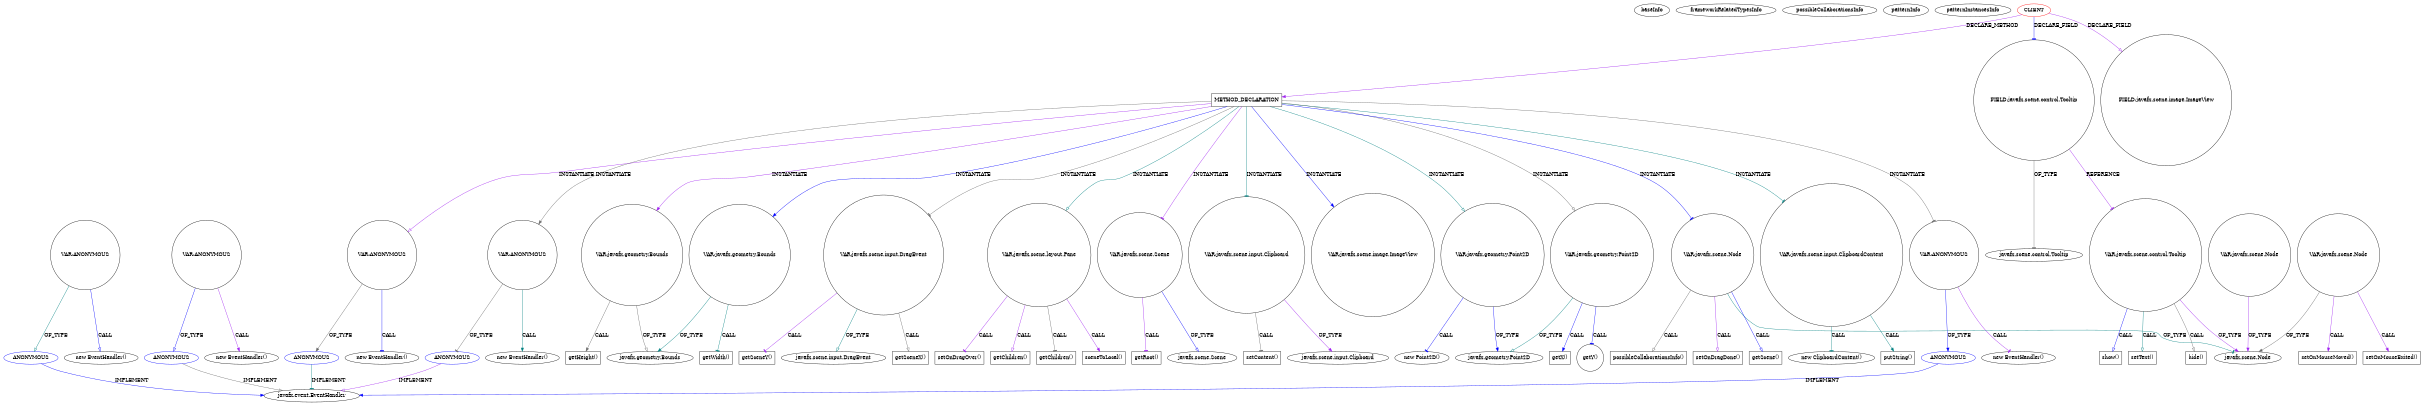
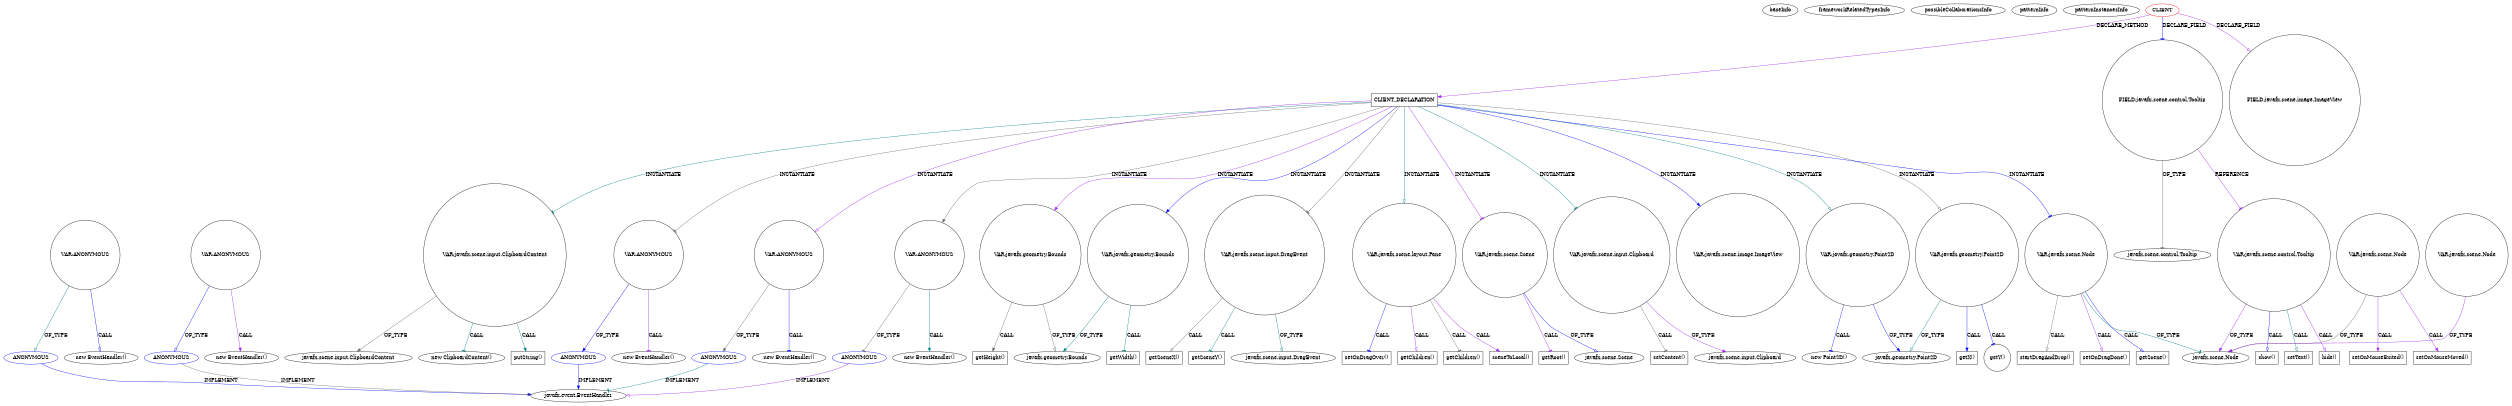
(1247, 100) -> (1404, 100)
(801, 322) -> (1223, 329)
(986, 323) -> (1378, 327)
(2185, 325) -> (2313, 327)
none -> (348, 358)
(1648, 358) -> (2045, 358)
